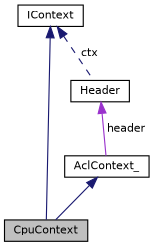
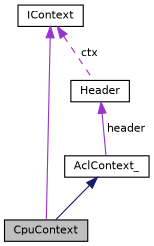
(79, 58) -> (79, 58)
(48, 129) -> (48, 129)
